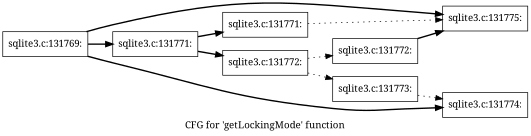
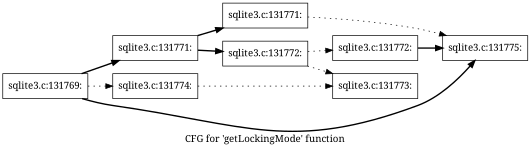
(427, 97) -> (262, 86)
(260, 98) -> (97, 86)
